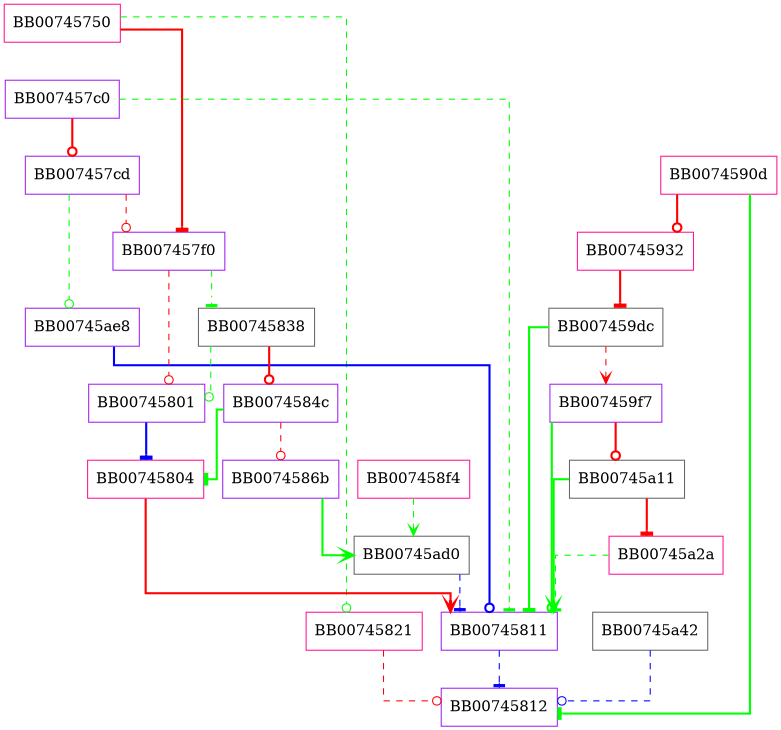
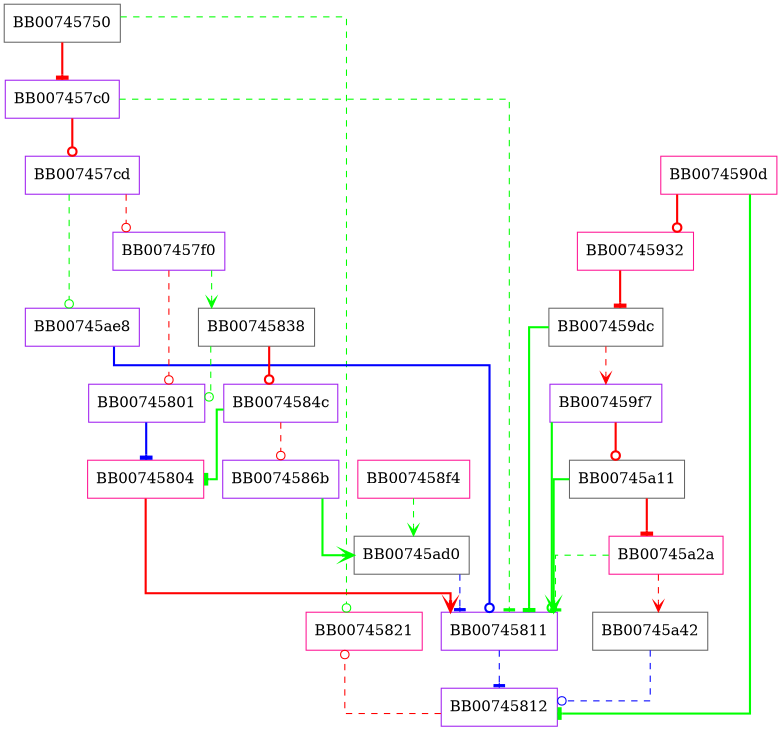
(62, 23) -> (62, 23)
(182, 91) -> (62, 58)
(212, 284) -> (212, 284)
none -> (658, 588)
(384, 700) -> (365, 714)
